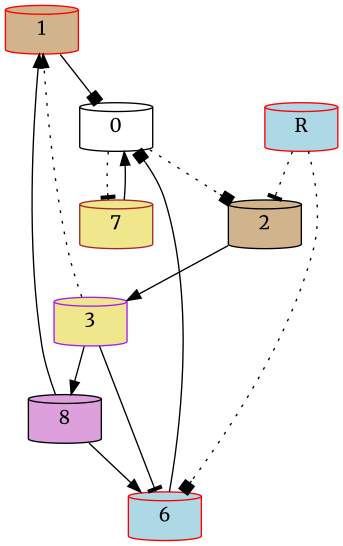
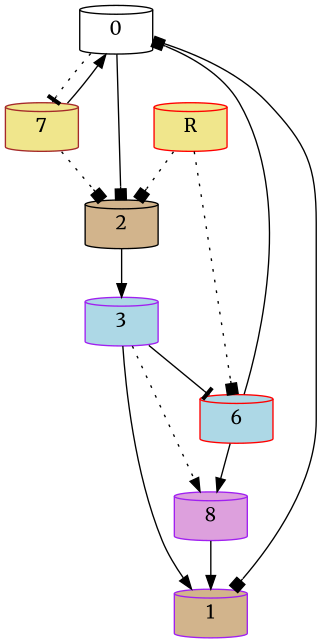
(42, 30) -> (211, 614)
(75, 73) -> (316, 278)
(301, 127) -> (191, 127)
none -> (77, 171)
(185, 172) -> (119, 120)
(284, 173) -> (160, 170)
(56, 183) -> (140, 466)
(91, 322) -> (122, 322)
(79, 364) -> (163, 413)
(65, 419) -> (211, 516)
(110, 463) -> (225, 461)
